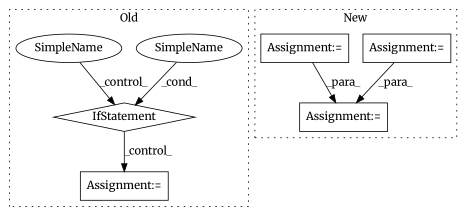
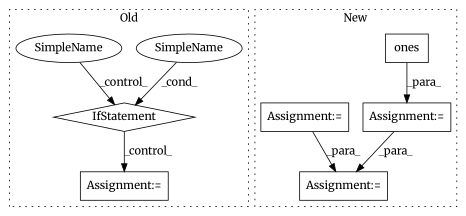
none -> (407, 48)
